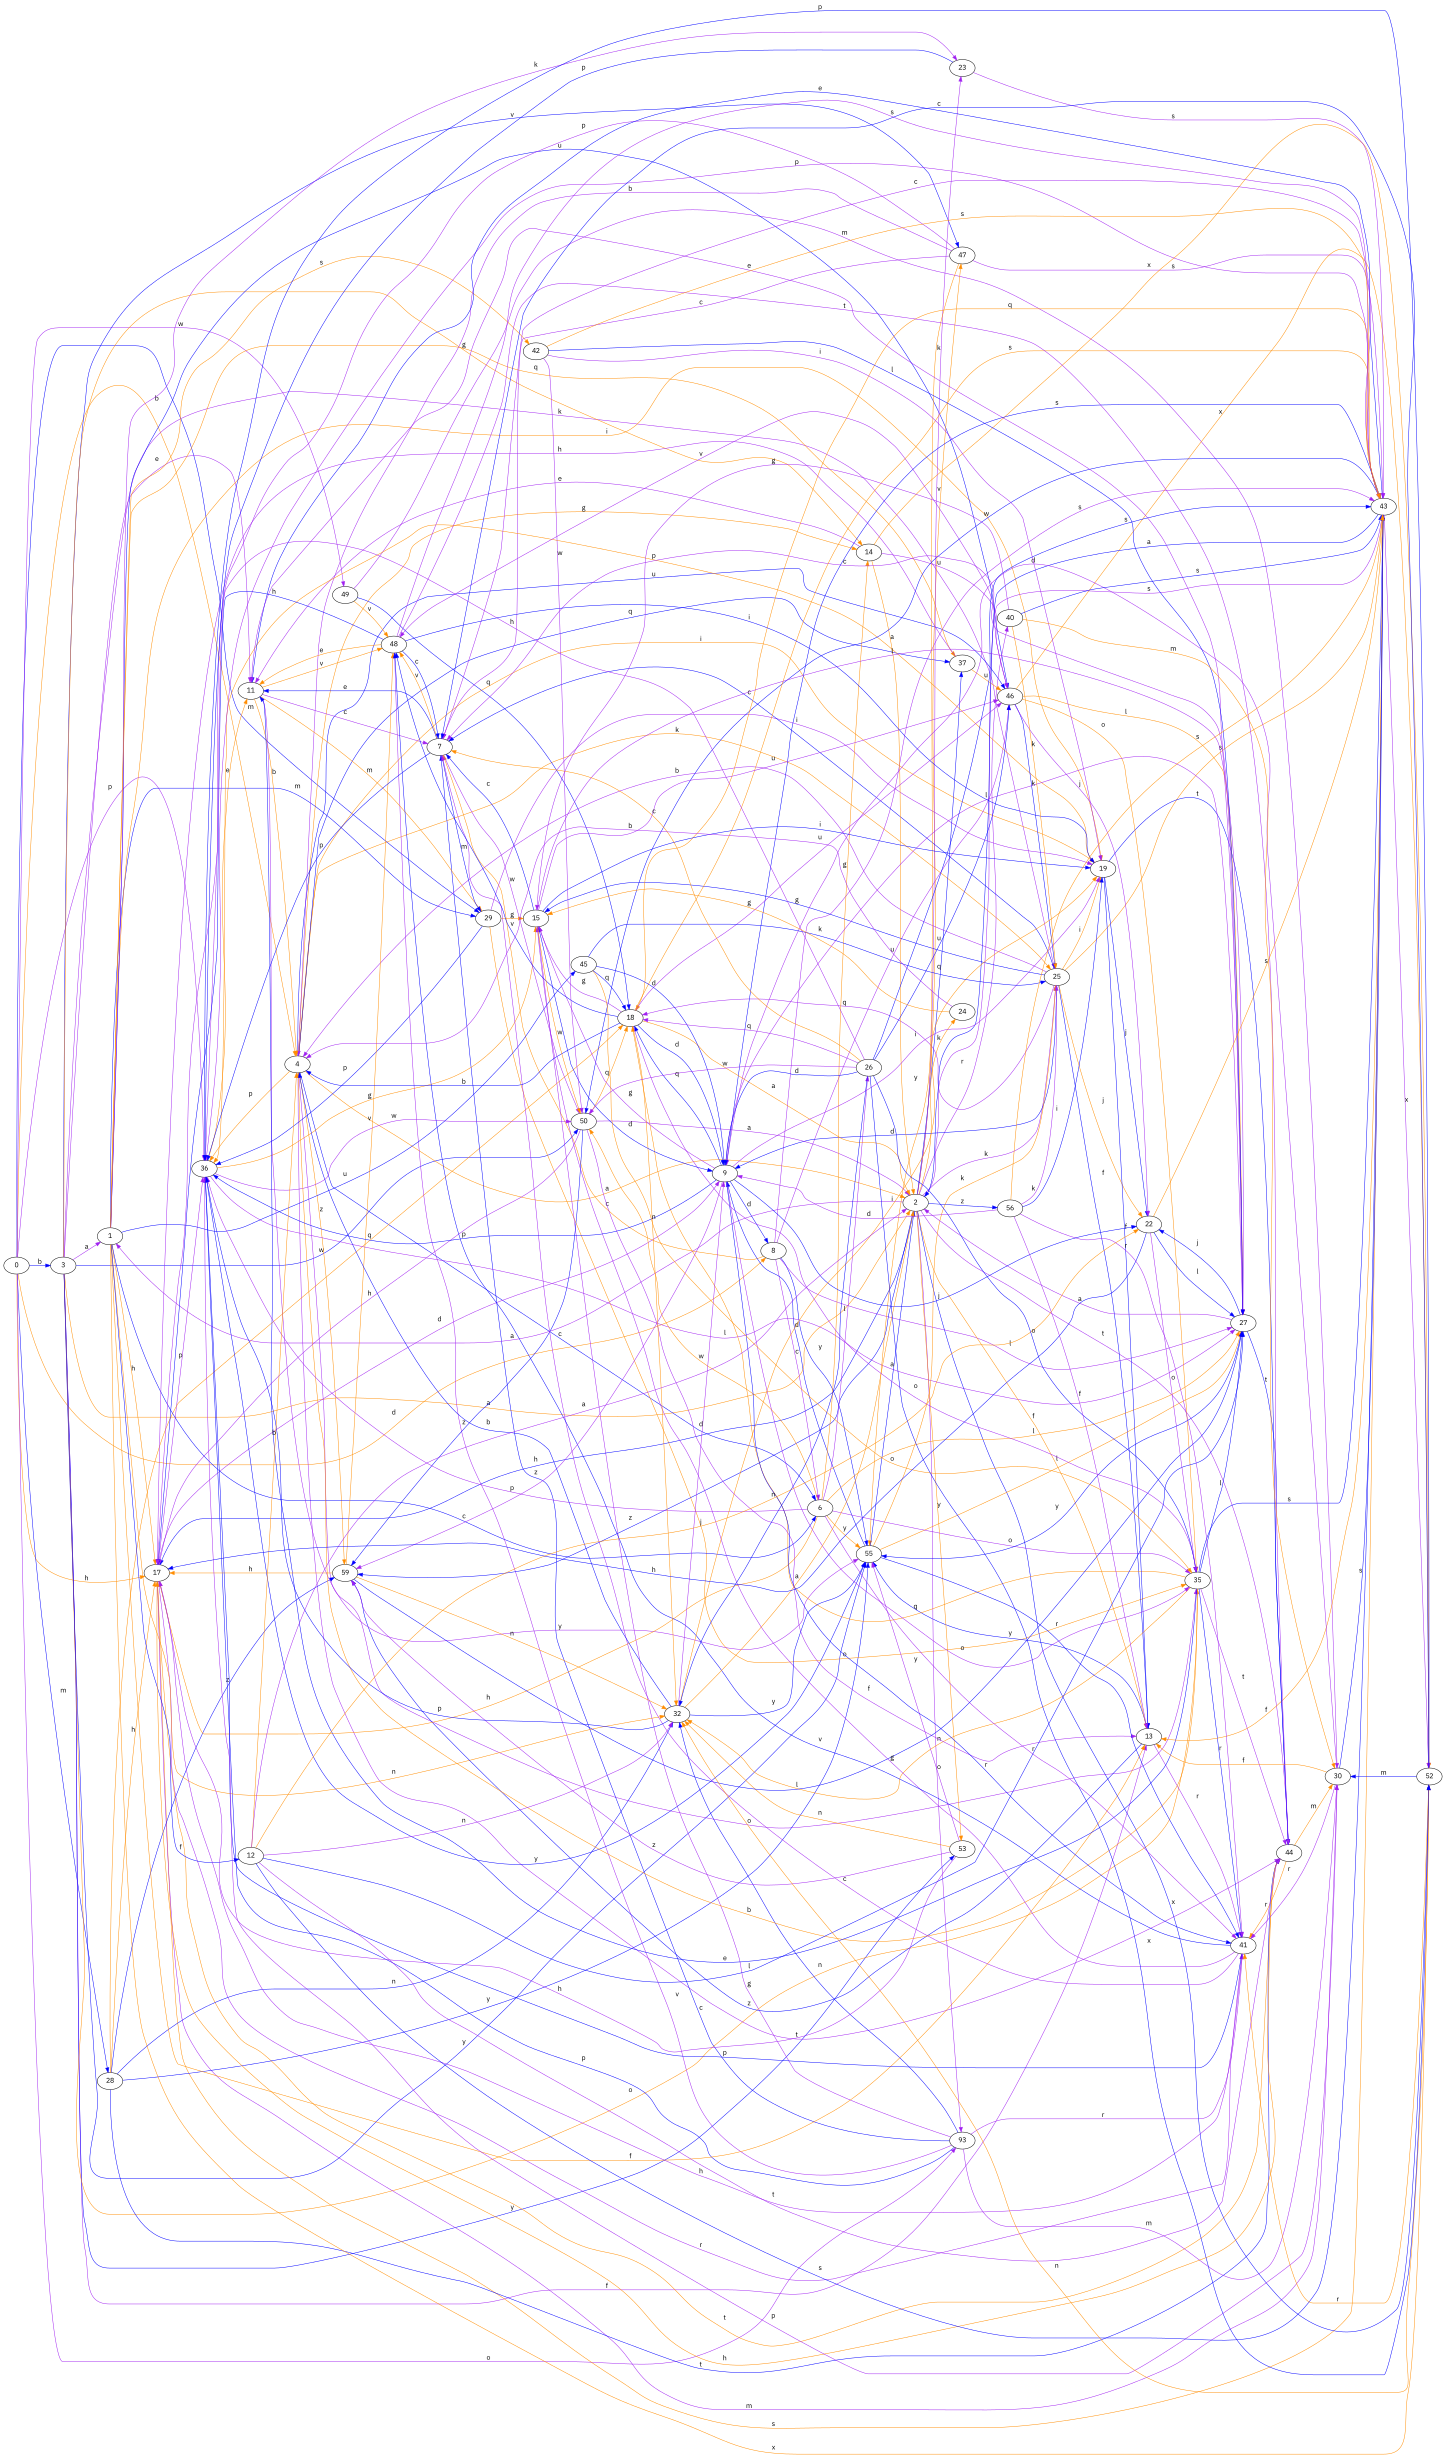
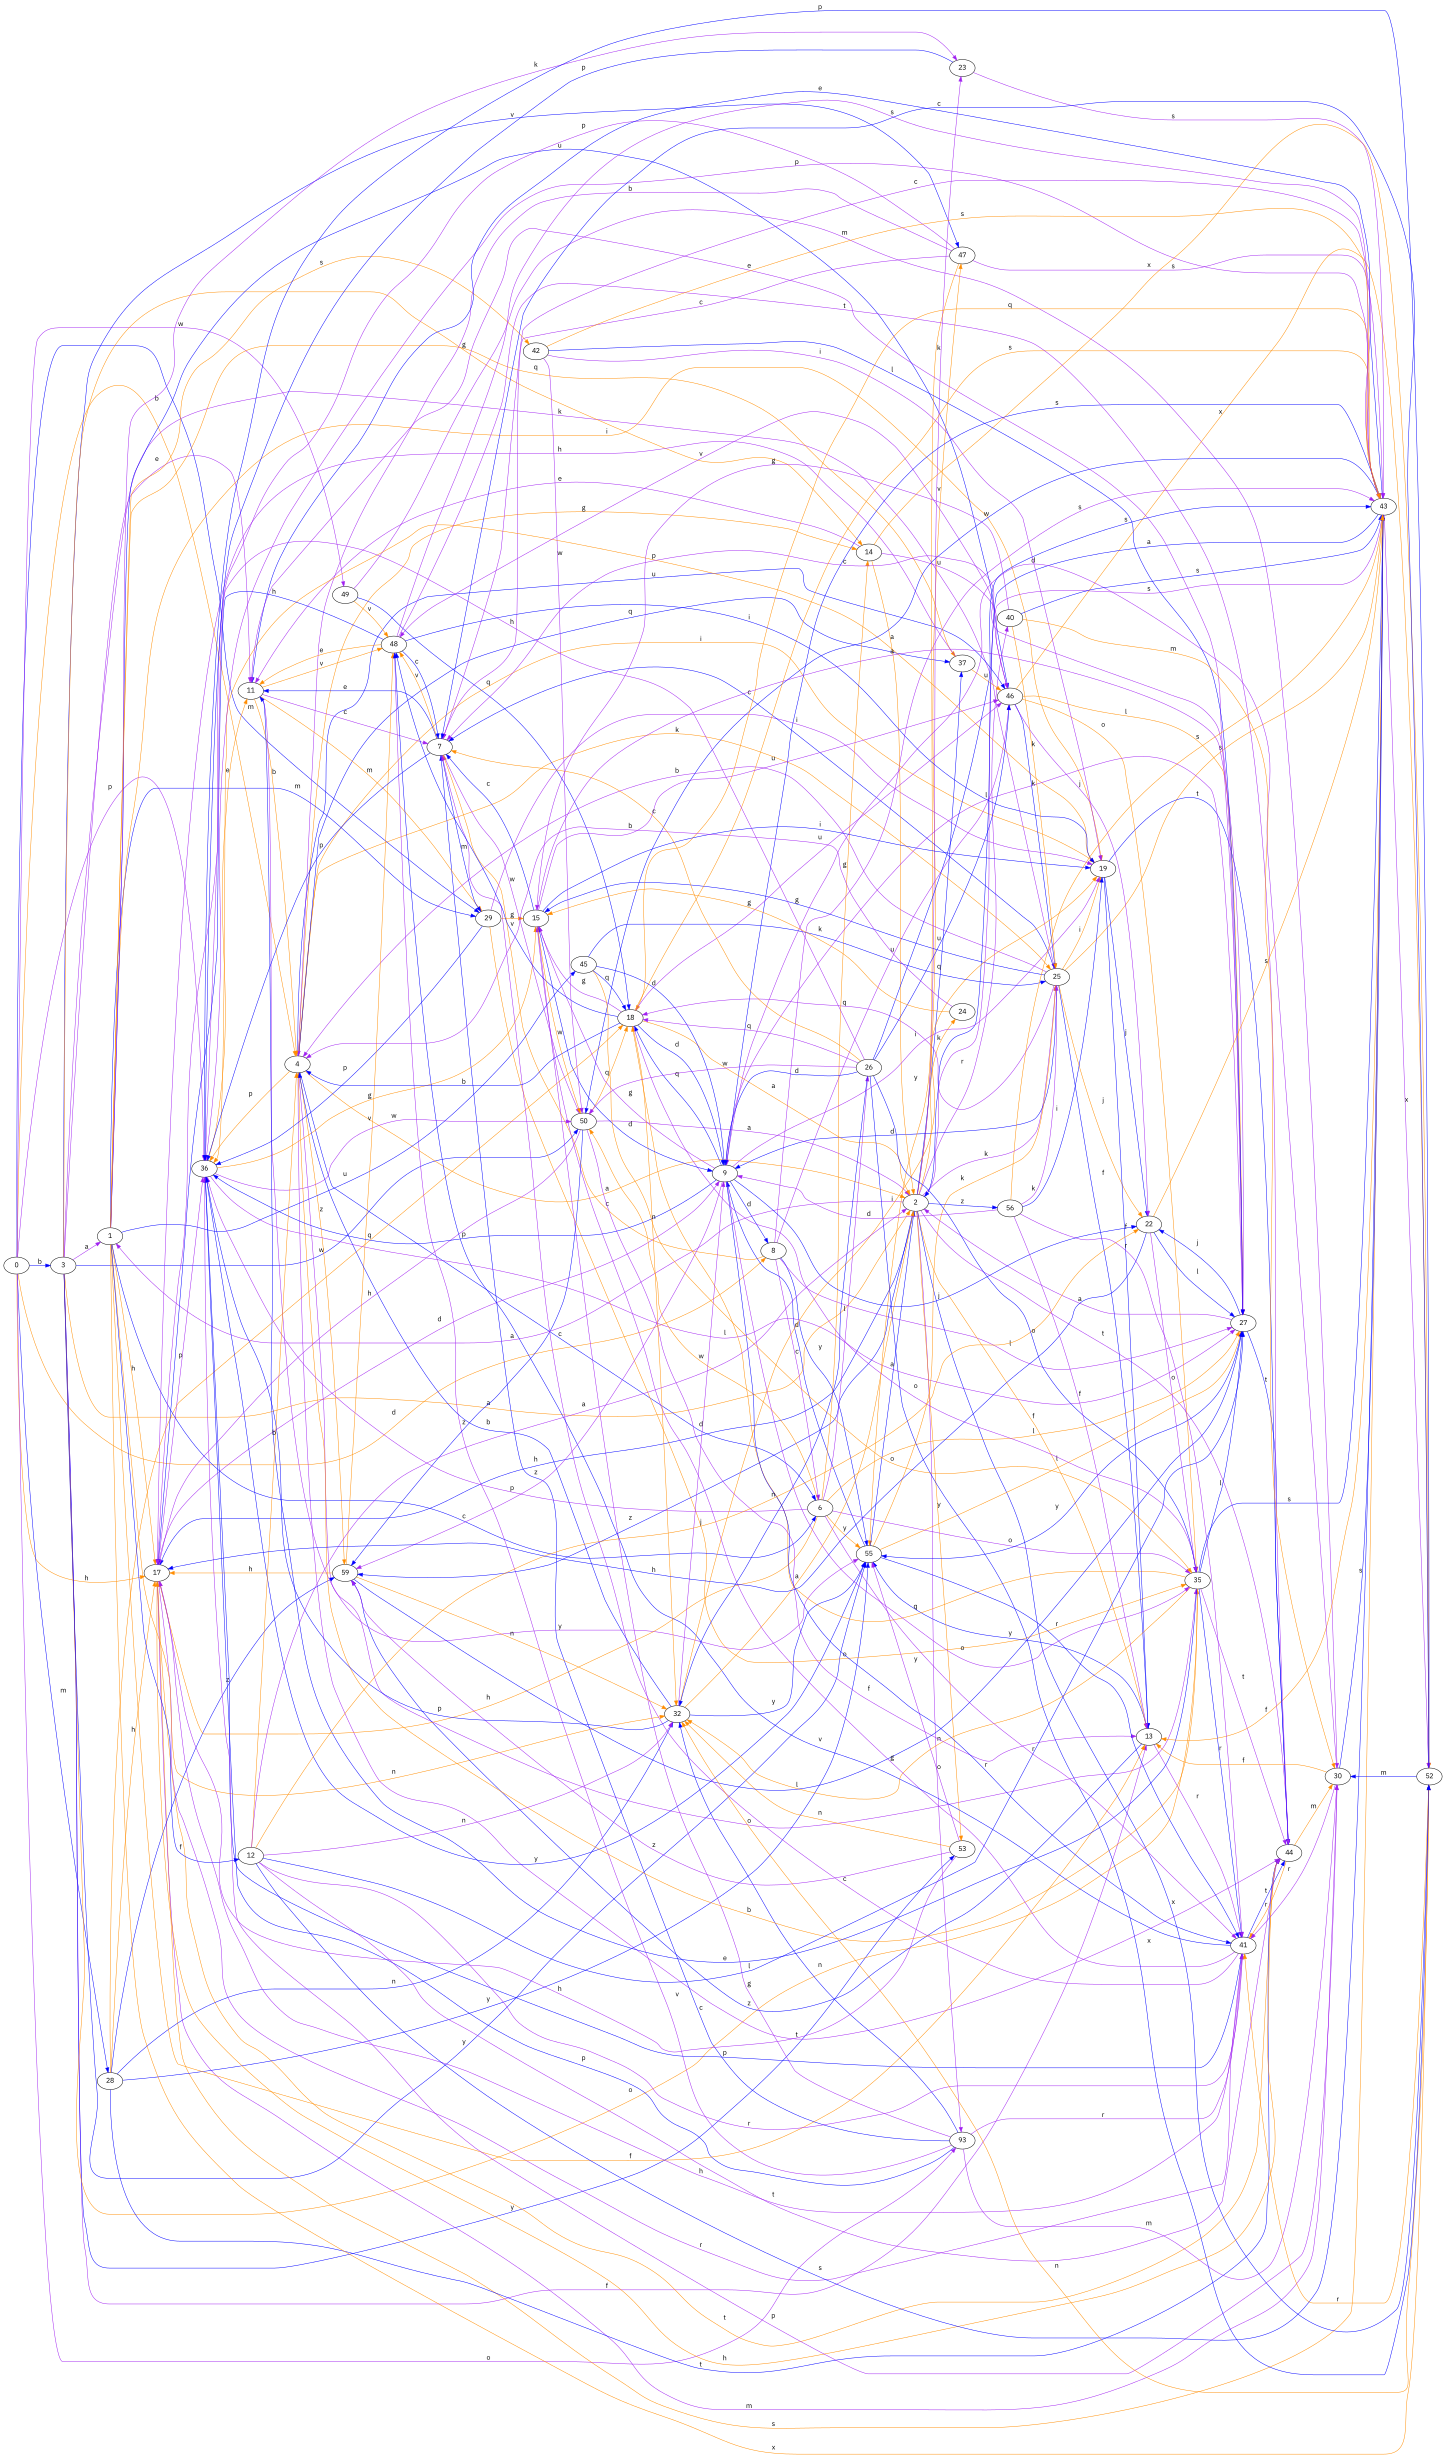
(892, 651) -> (892, 651)
none -> (1265, 1901)
none -> (763, 2129)
